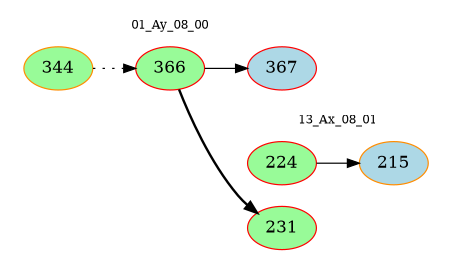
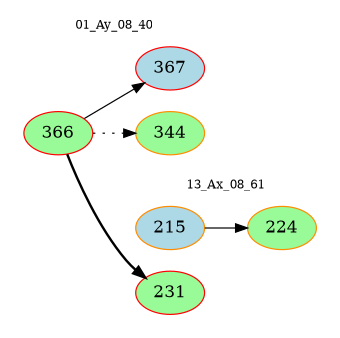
(170, 26) -> (114, 26)
(108, 68) -> (108, 133)
(338, 121) -> (226, 185)
(282, 163) -> (282, 228)
(332, 163) -> (220, 228)
